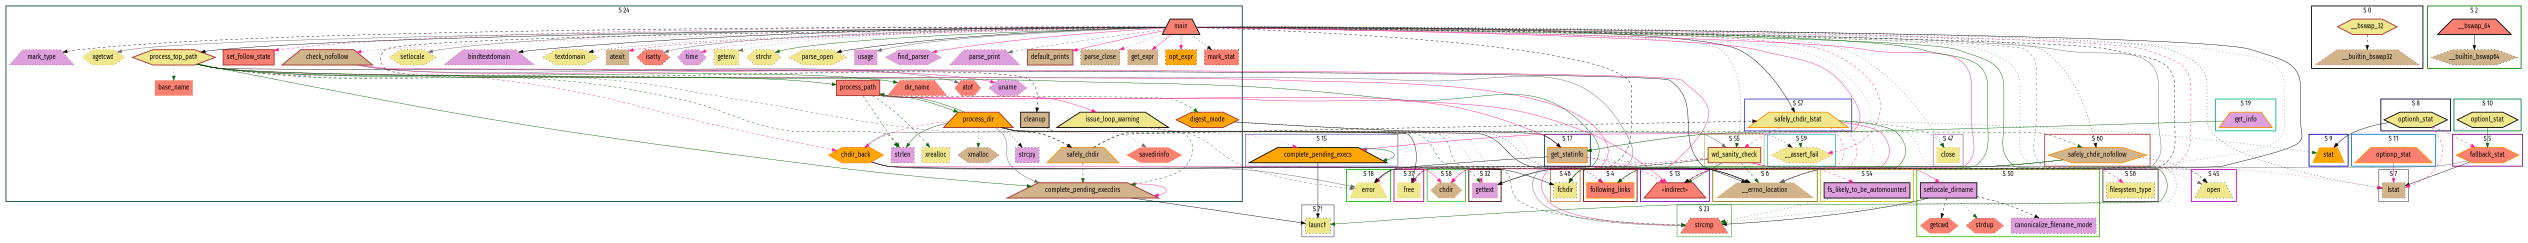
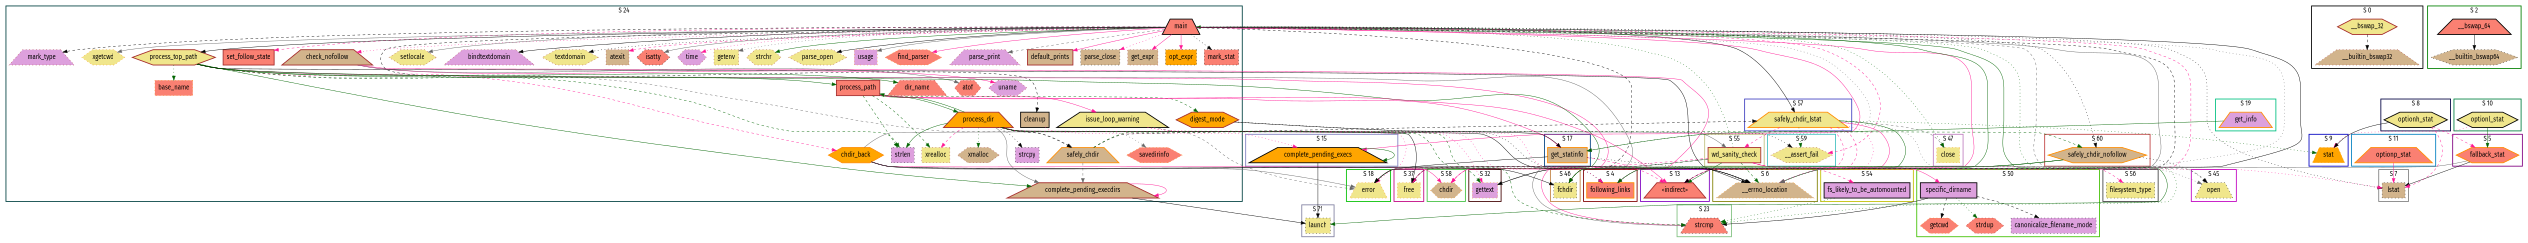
(1509, 33) -> (1566, 39)
(913, 57) -> (913, 57)
(901, 130) -> (953, 135)
(1188, 137) -> none
(1083, 172) -> (1083, 172)
(1949, 190) -> (1949, 190)
